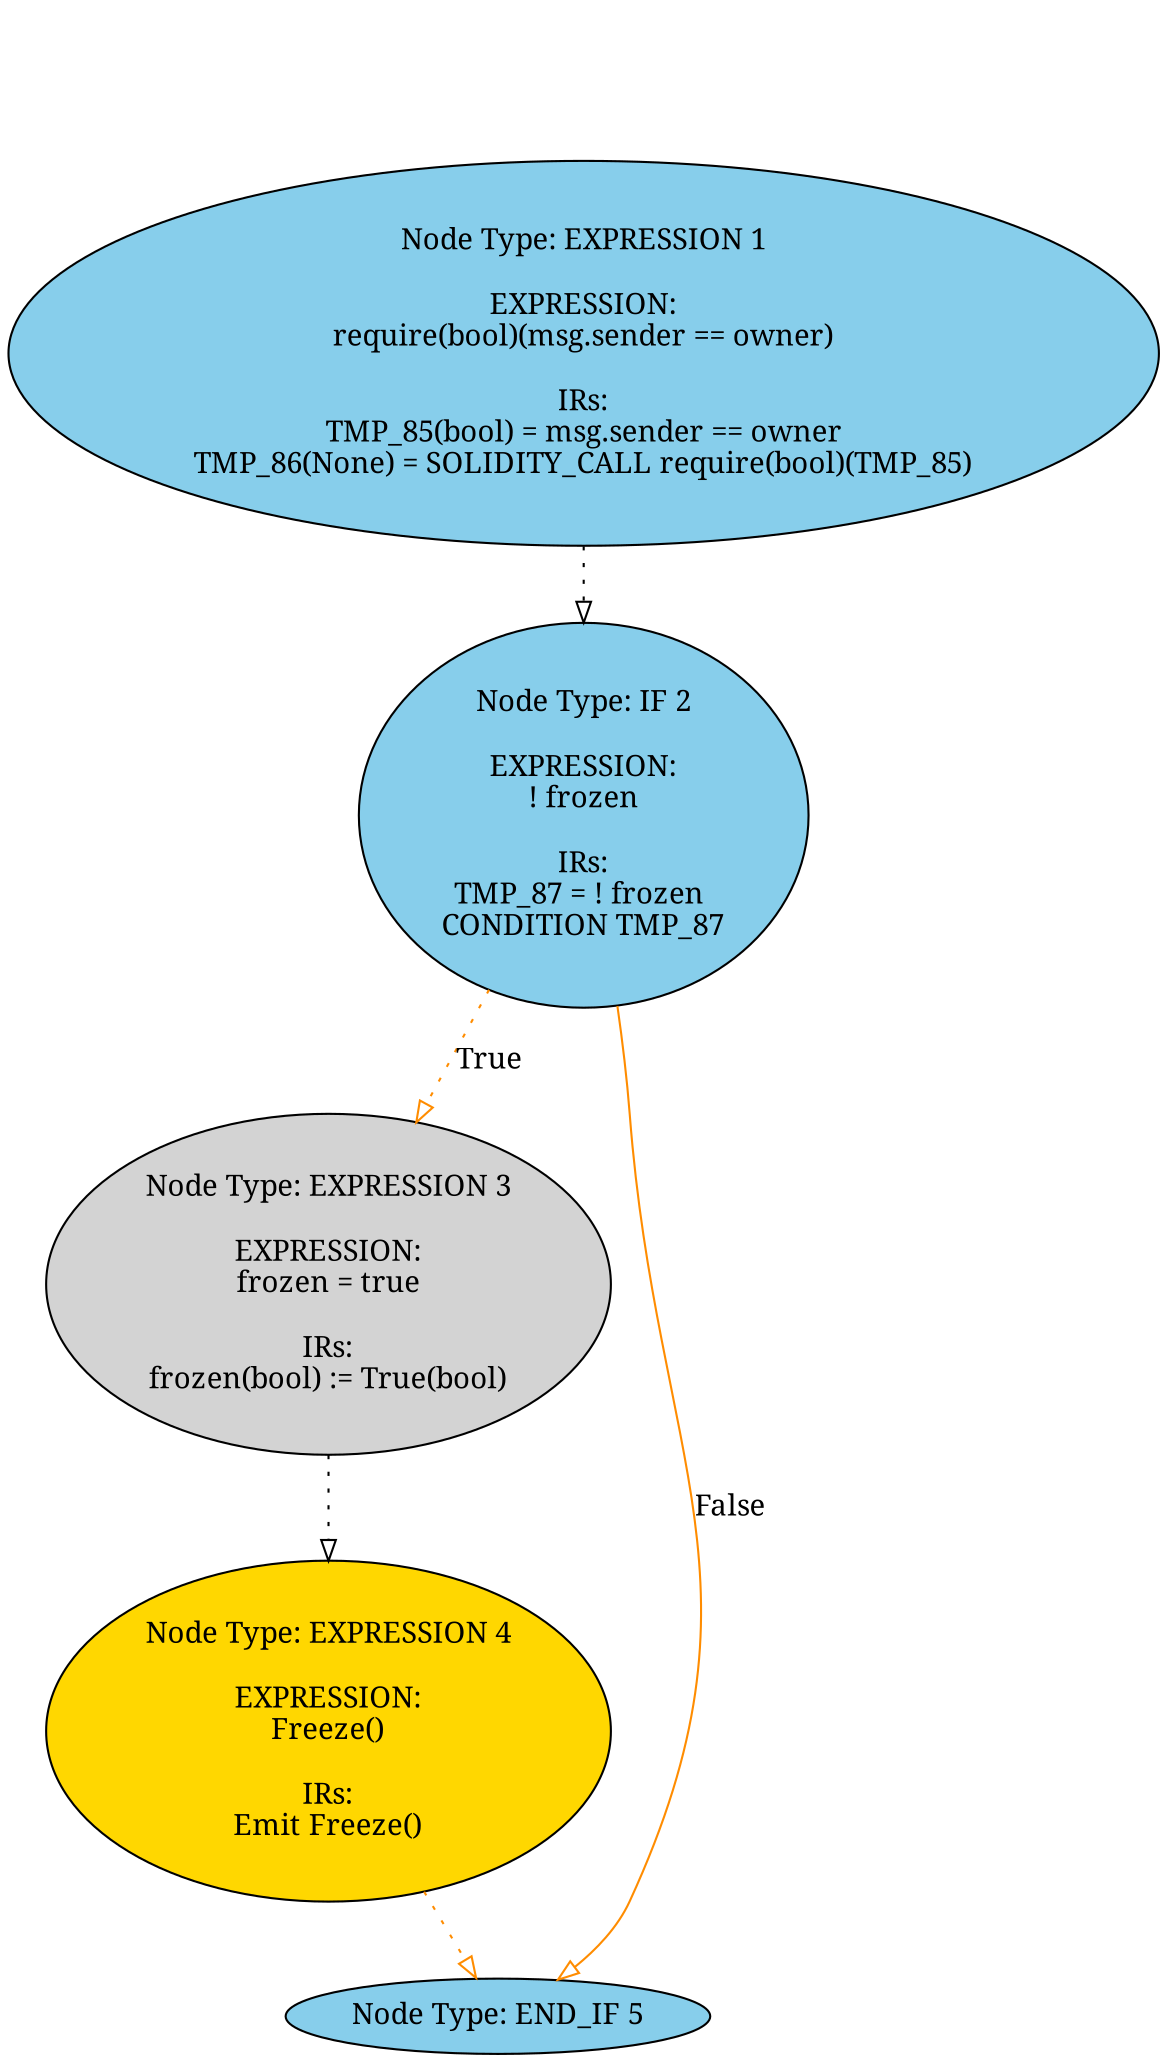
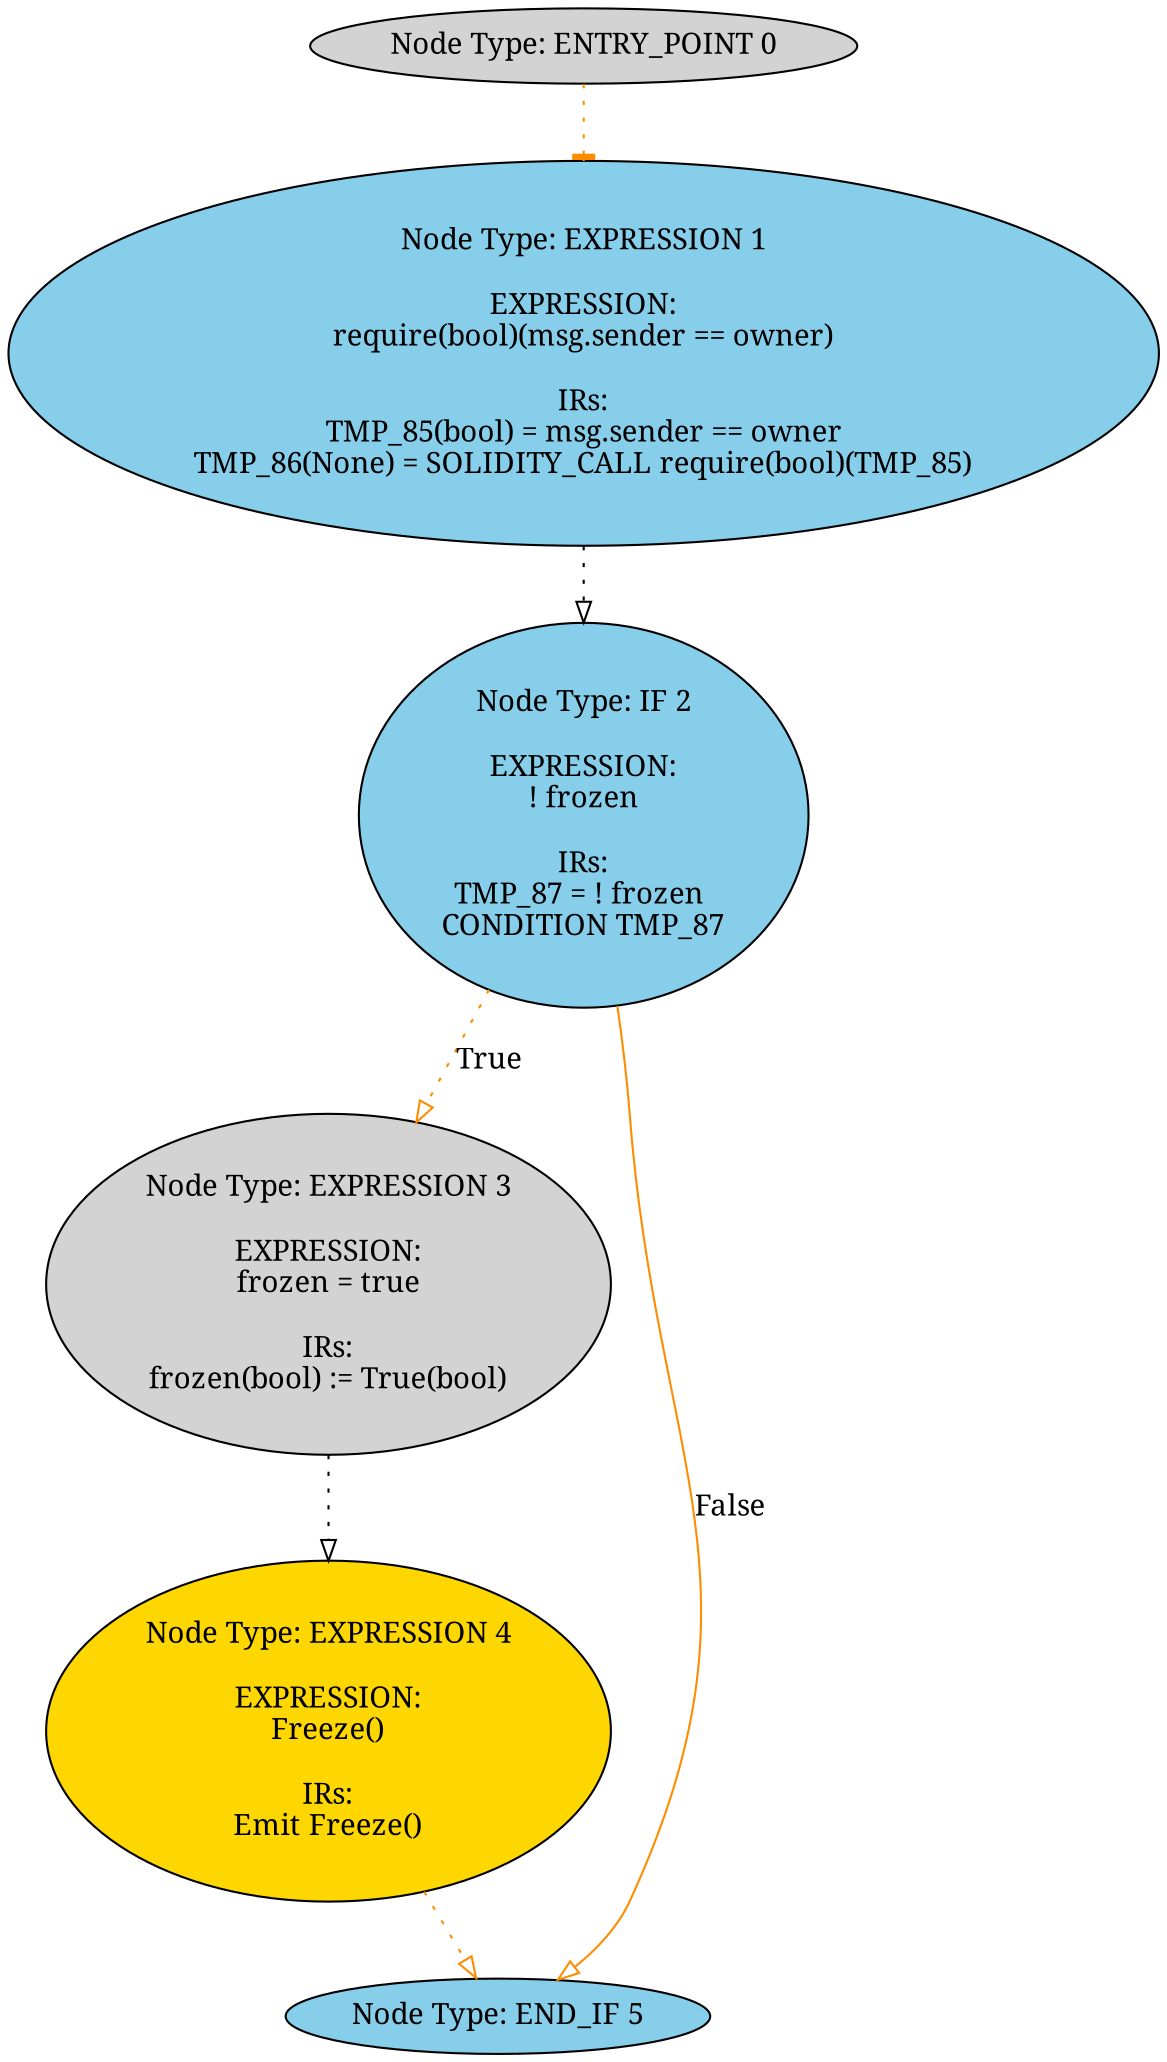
none -> (584, 46)
